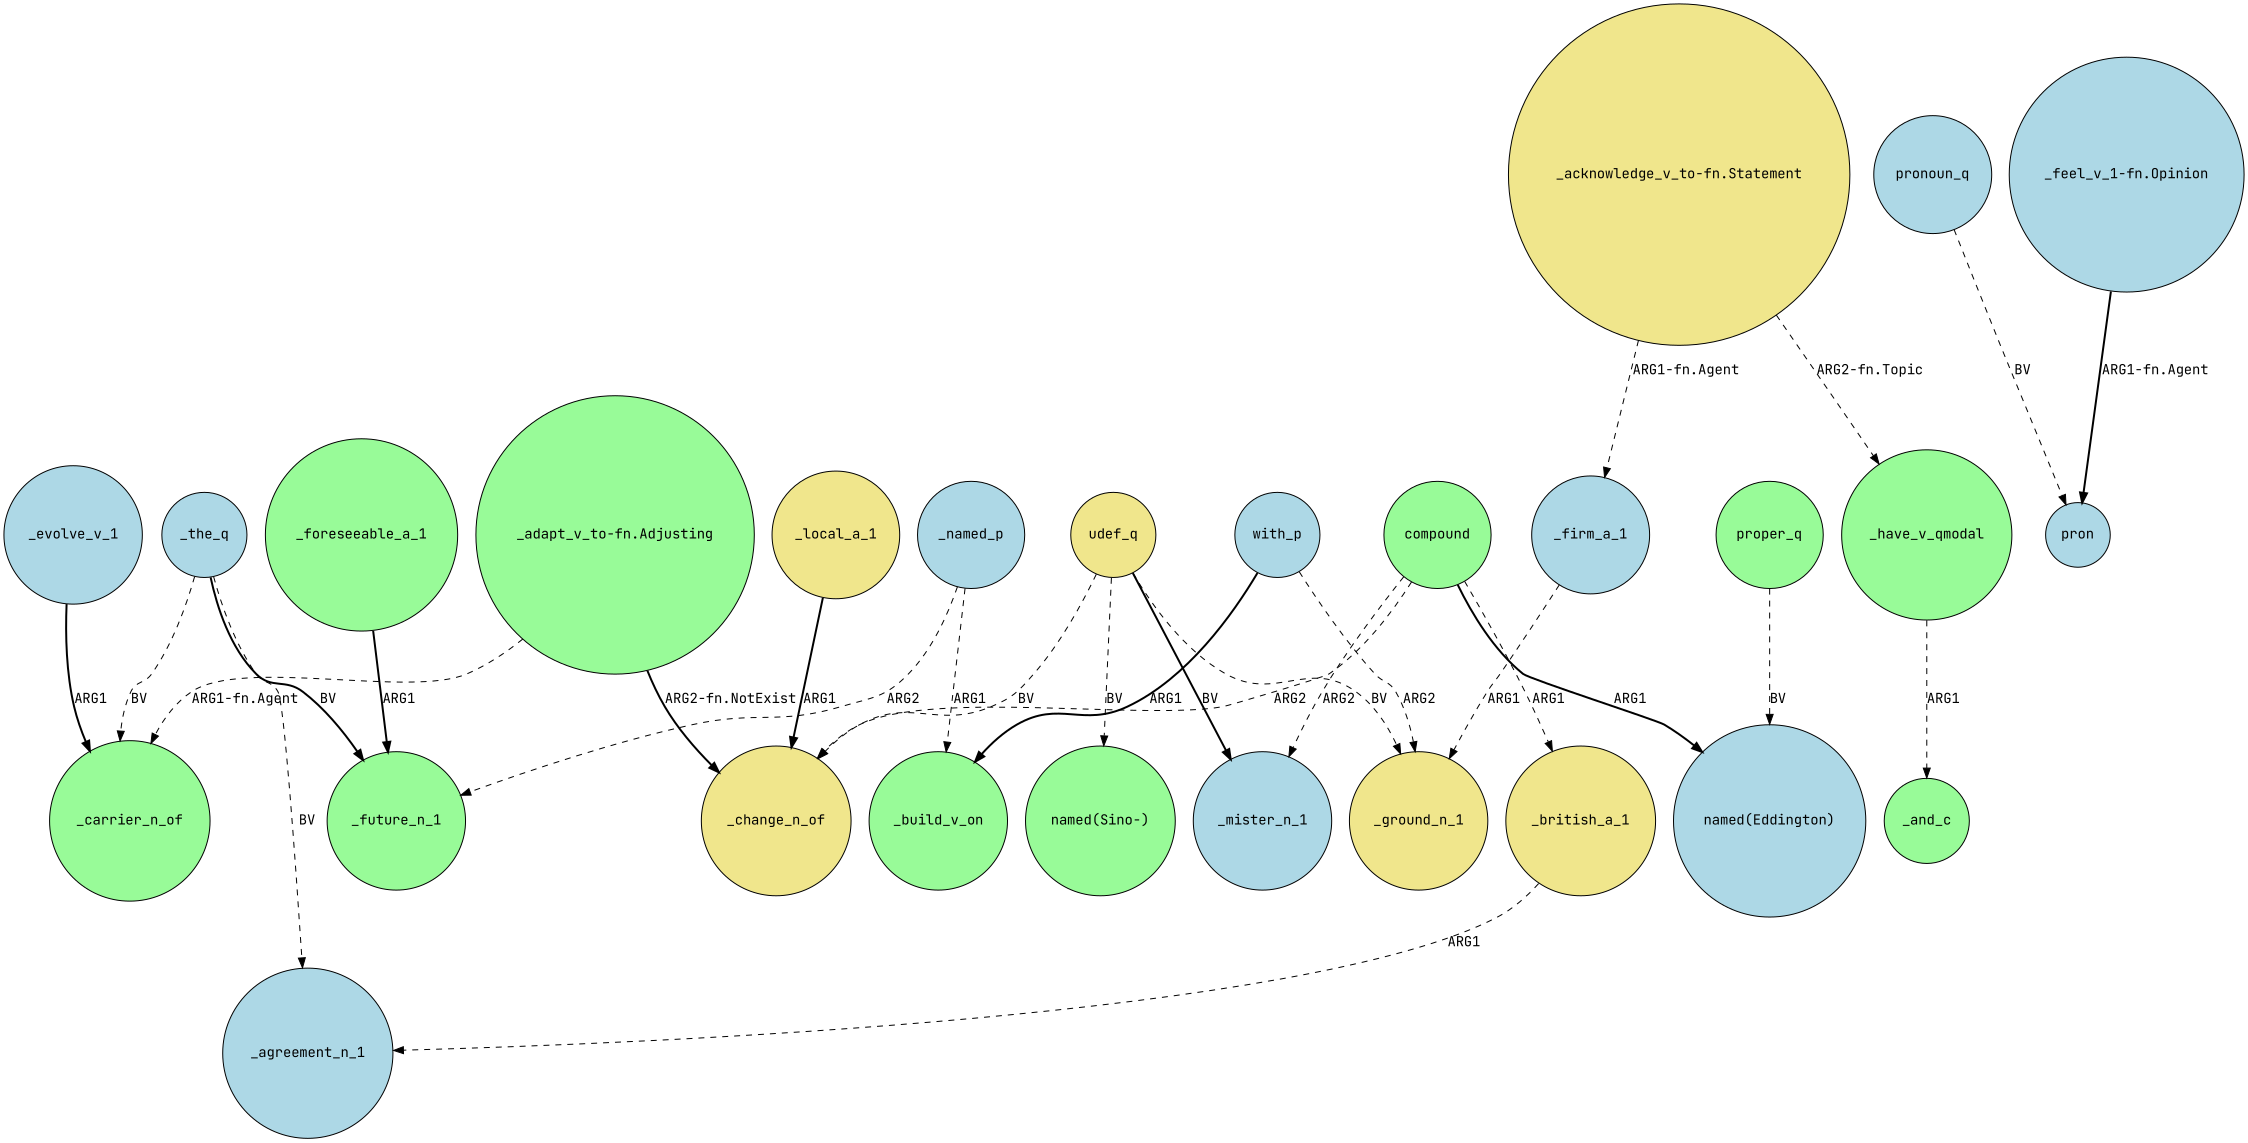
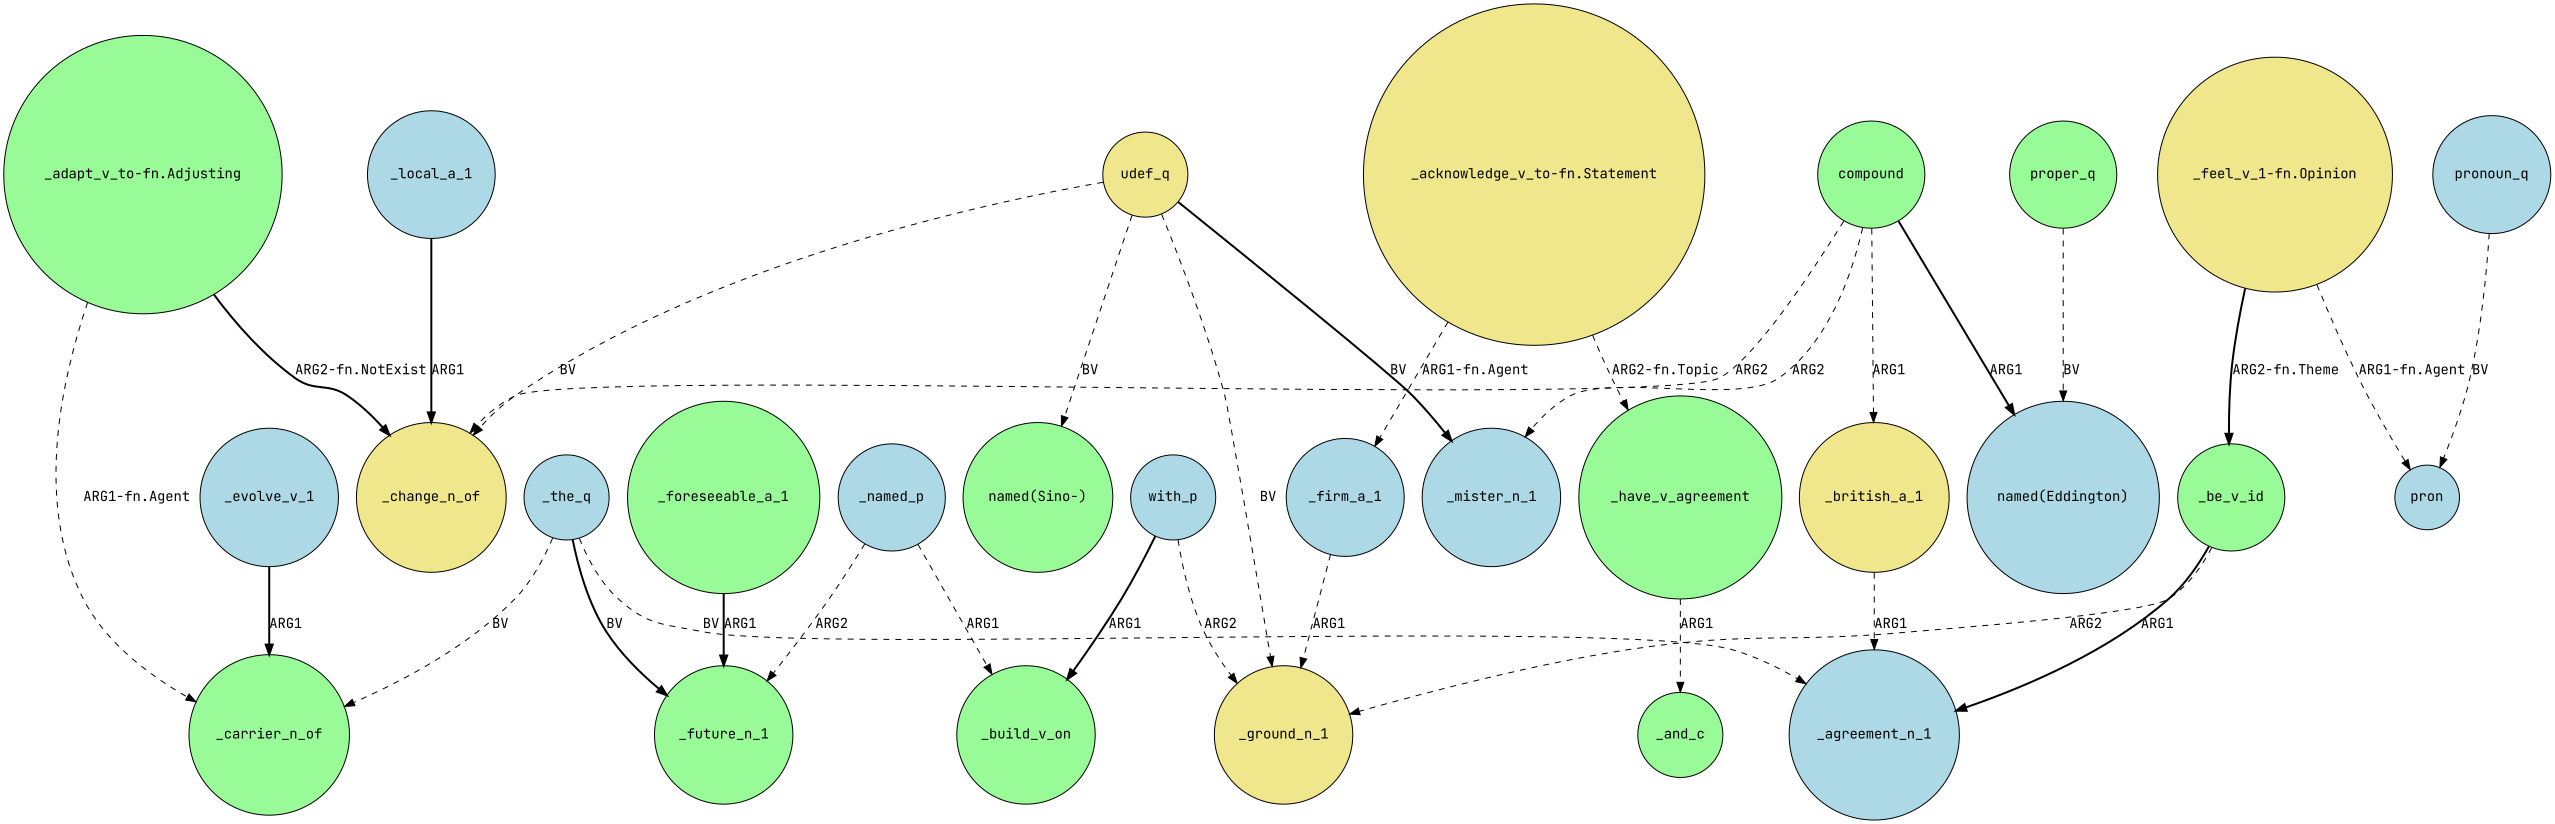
(2127, 175) -> (2275, 175)
(2097, 392) -> (2357, 375)
none -> (2231, 497)
(836, 535) -> (431, 175)
(1927, 535) -> (1680, 497)
